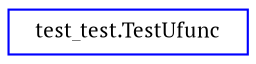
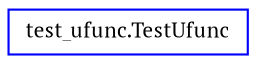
(128, 32) -> (128, 32)
